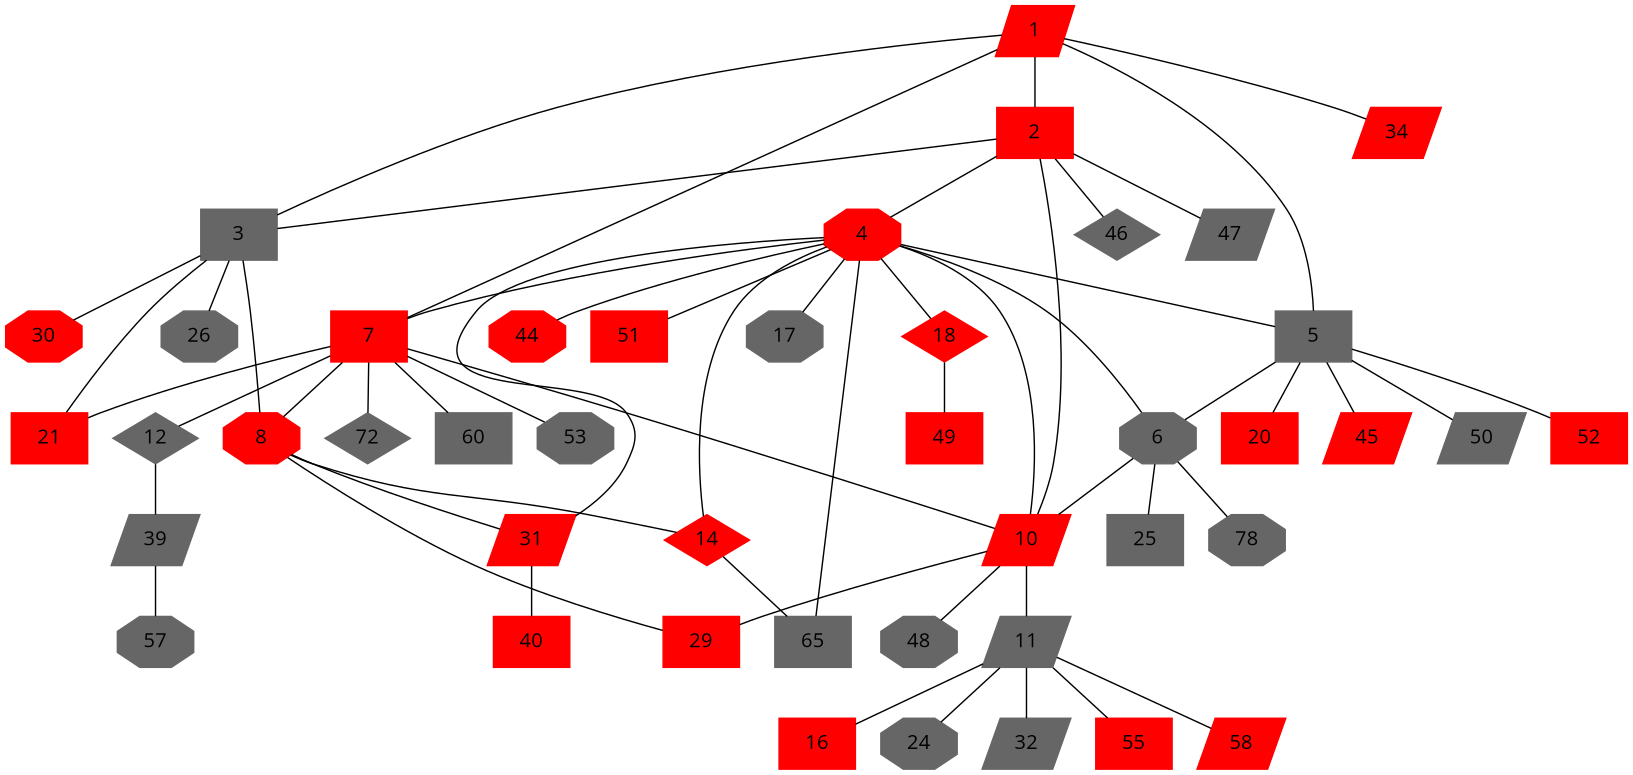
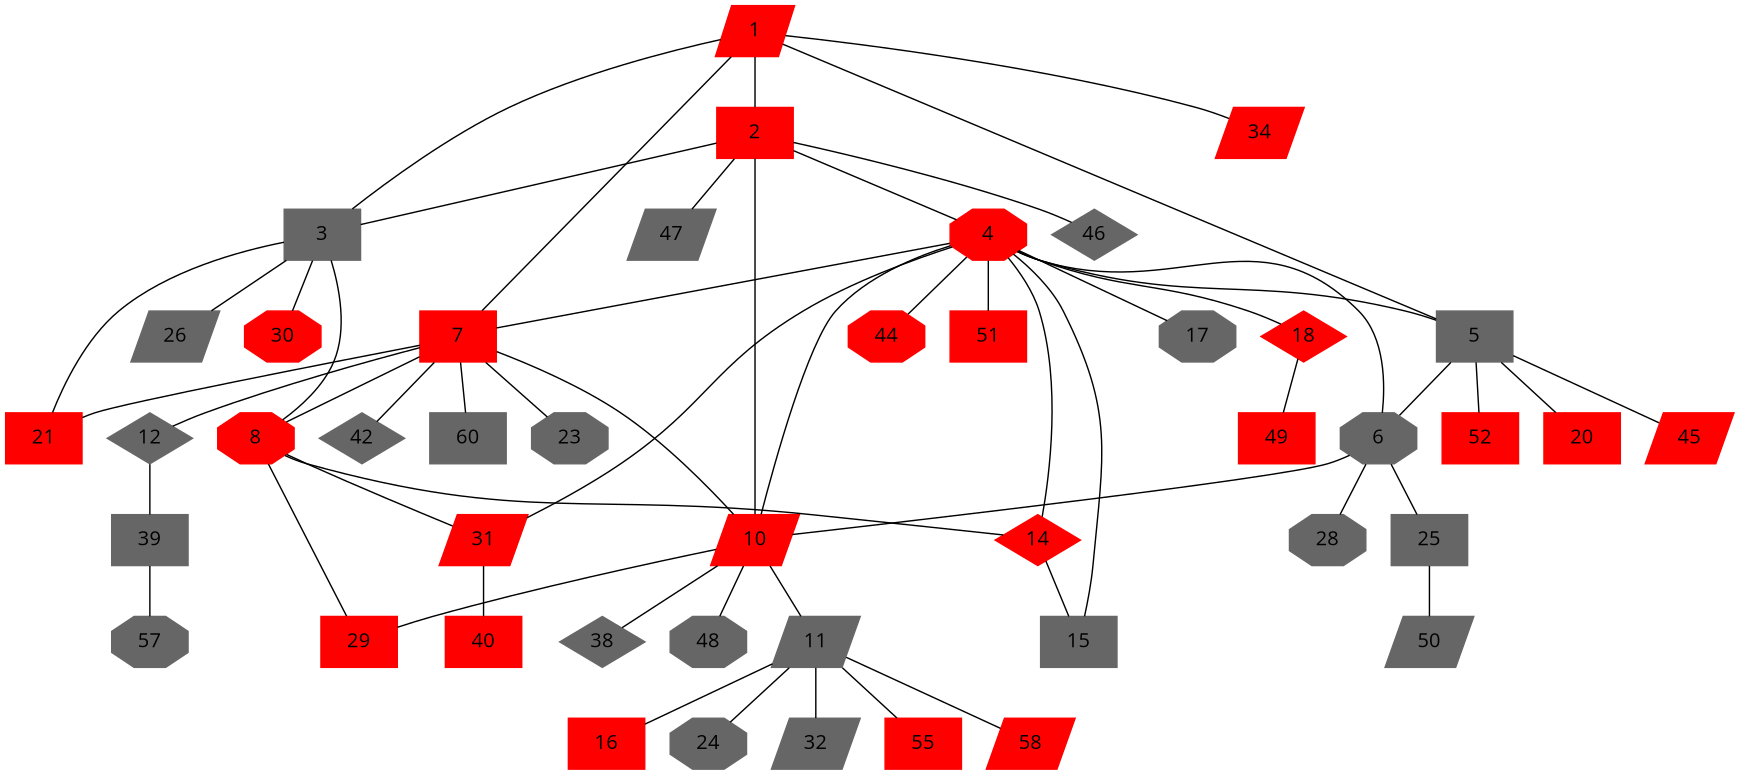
(199, 337) -> (175, 337)
(1402, 390) -> (1429, 591)
(368, 438) -> (362, 438)
(575, 438) -> (570, 438)
(156, 540) -> (150, 540)
(1247, 540) -> (1328, 540)
none -> (602, 642)
(813, 642) -> (1079, 642)
